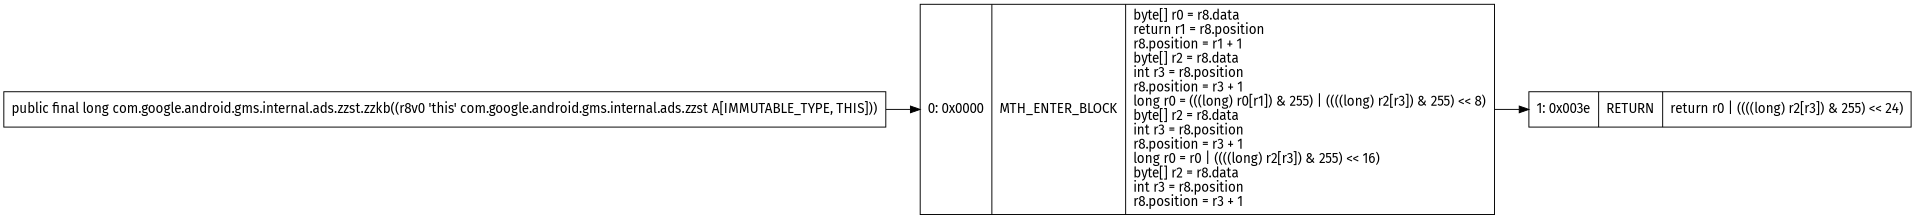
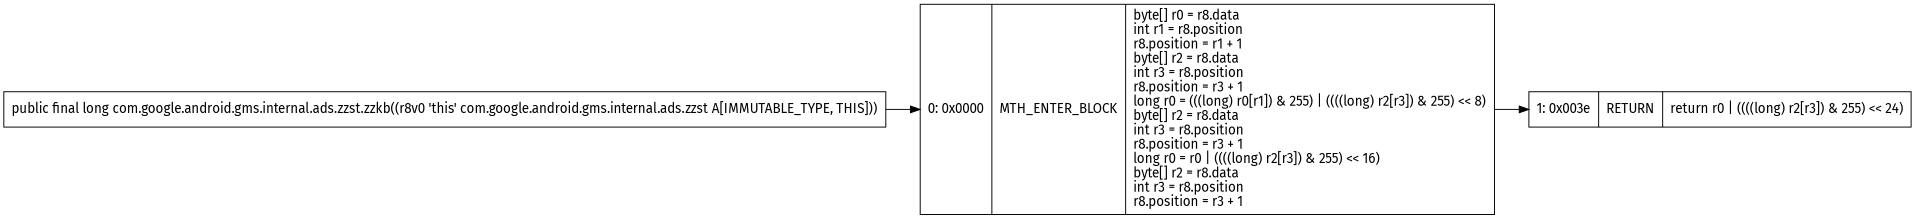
(1199, 30) -> (1188, 30)
